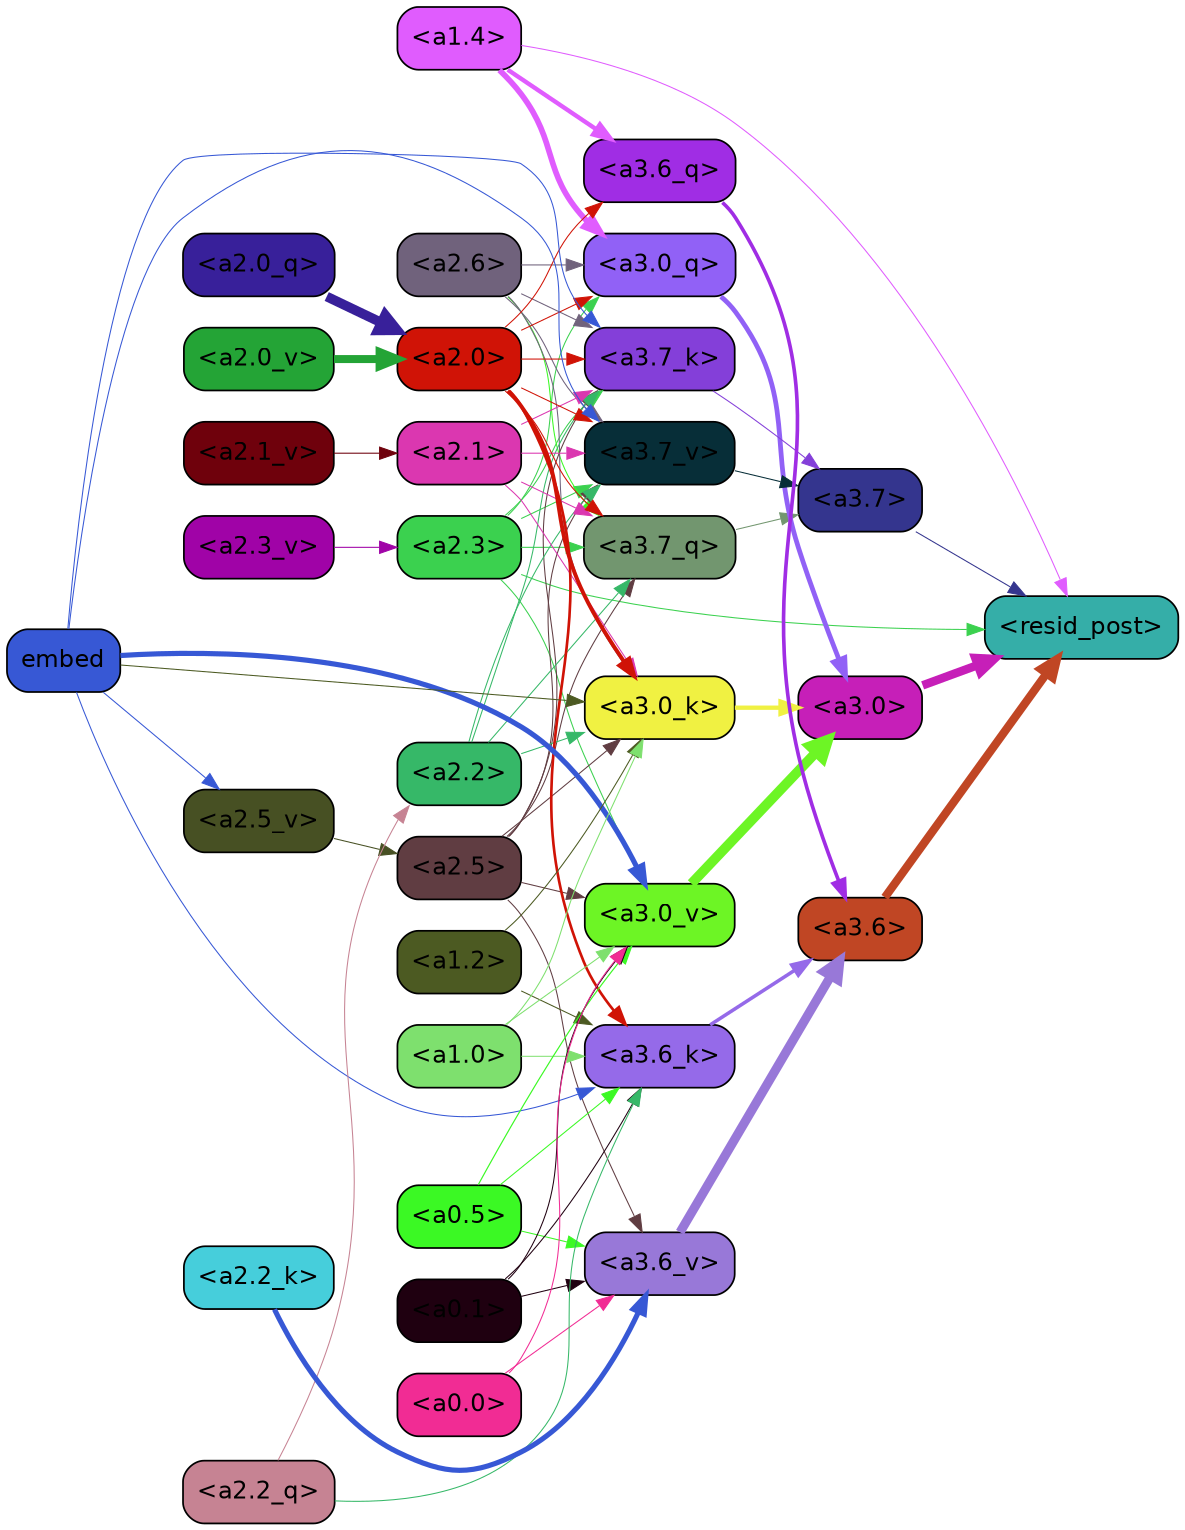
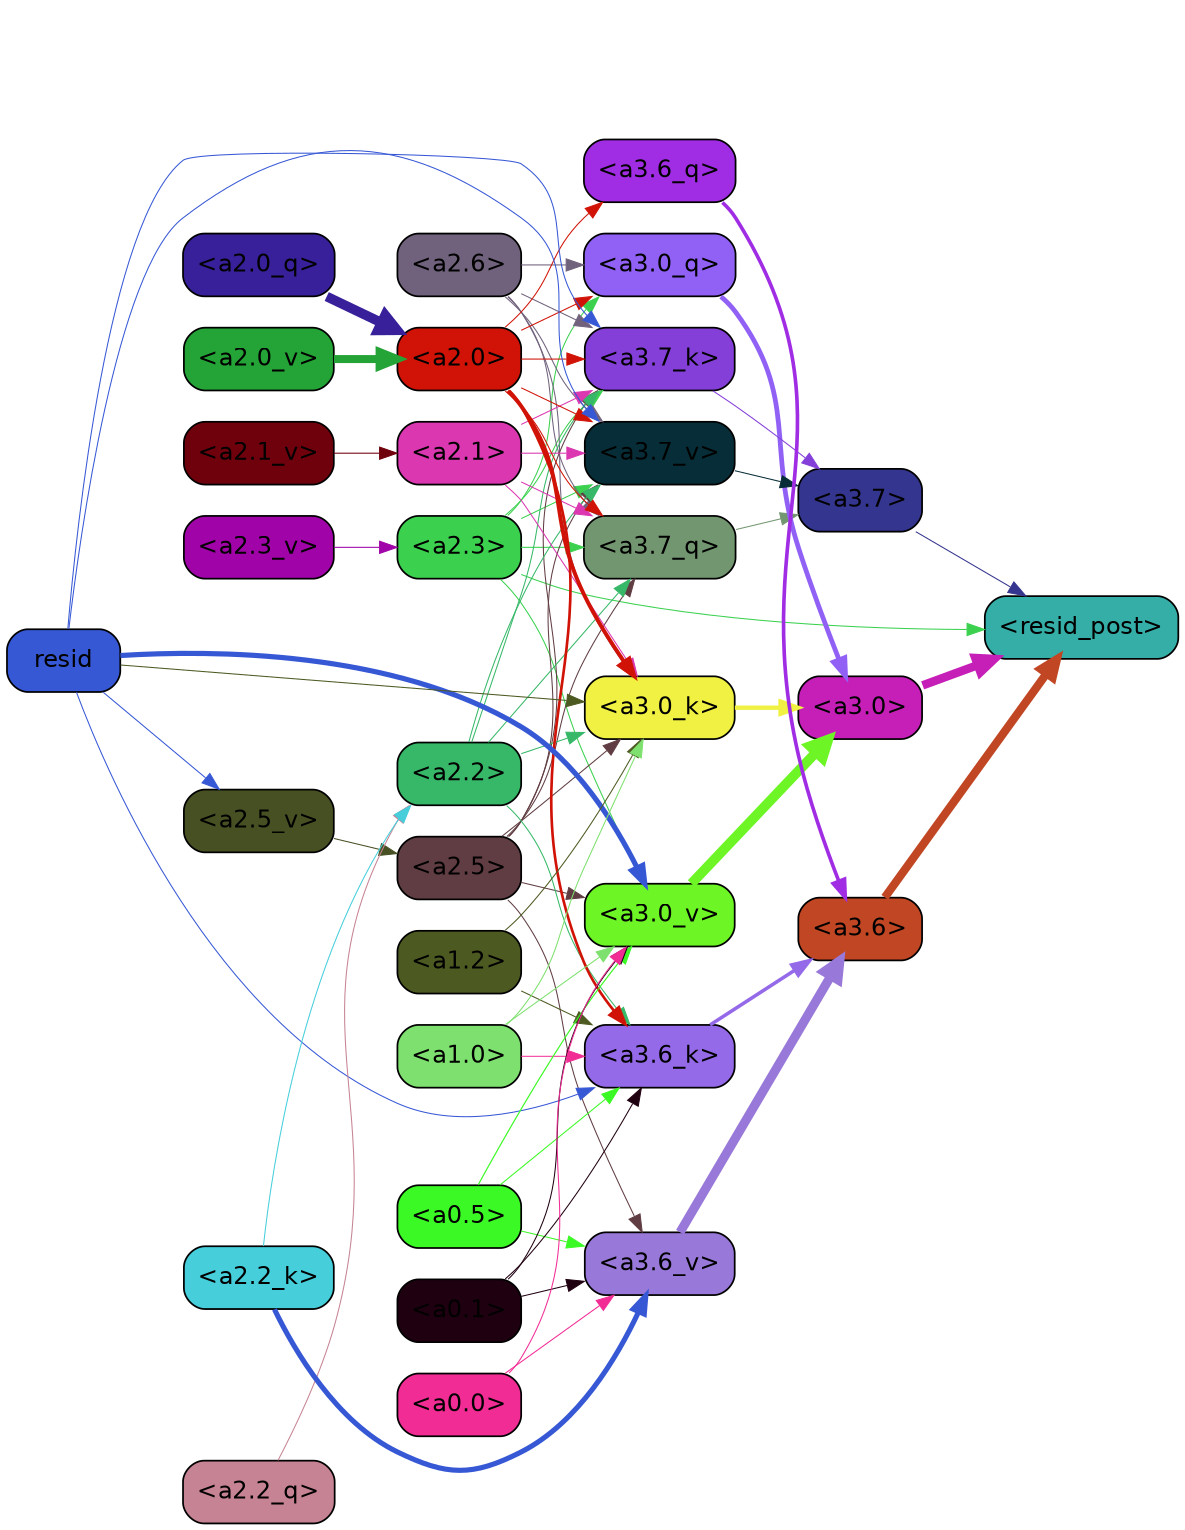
(459, 38) -> none
(550, 398) -> (550, 398)
(64, 661) -> (64, 661)
none -> (307, 1025)
(540, 1056) -> (540, 1056)
(565, 1378) -> (546, 864)
